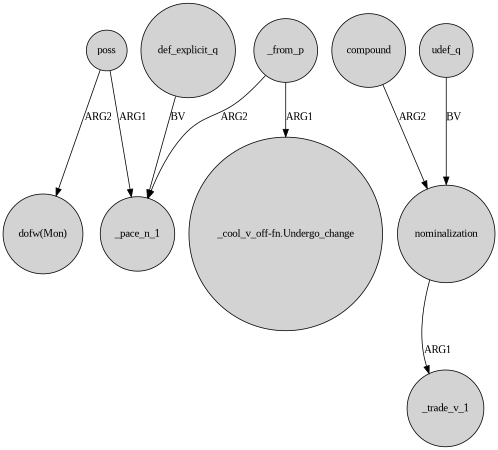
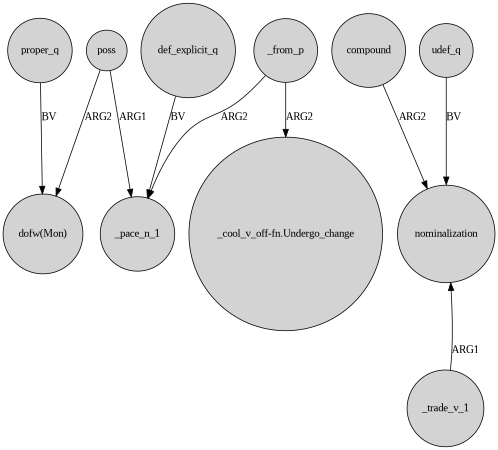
none -> (40, 50)
(300, 118) -> (300, 118)
(422, 323) -> (452, 330)
